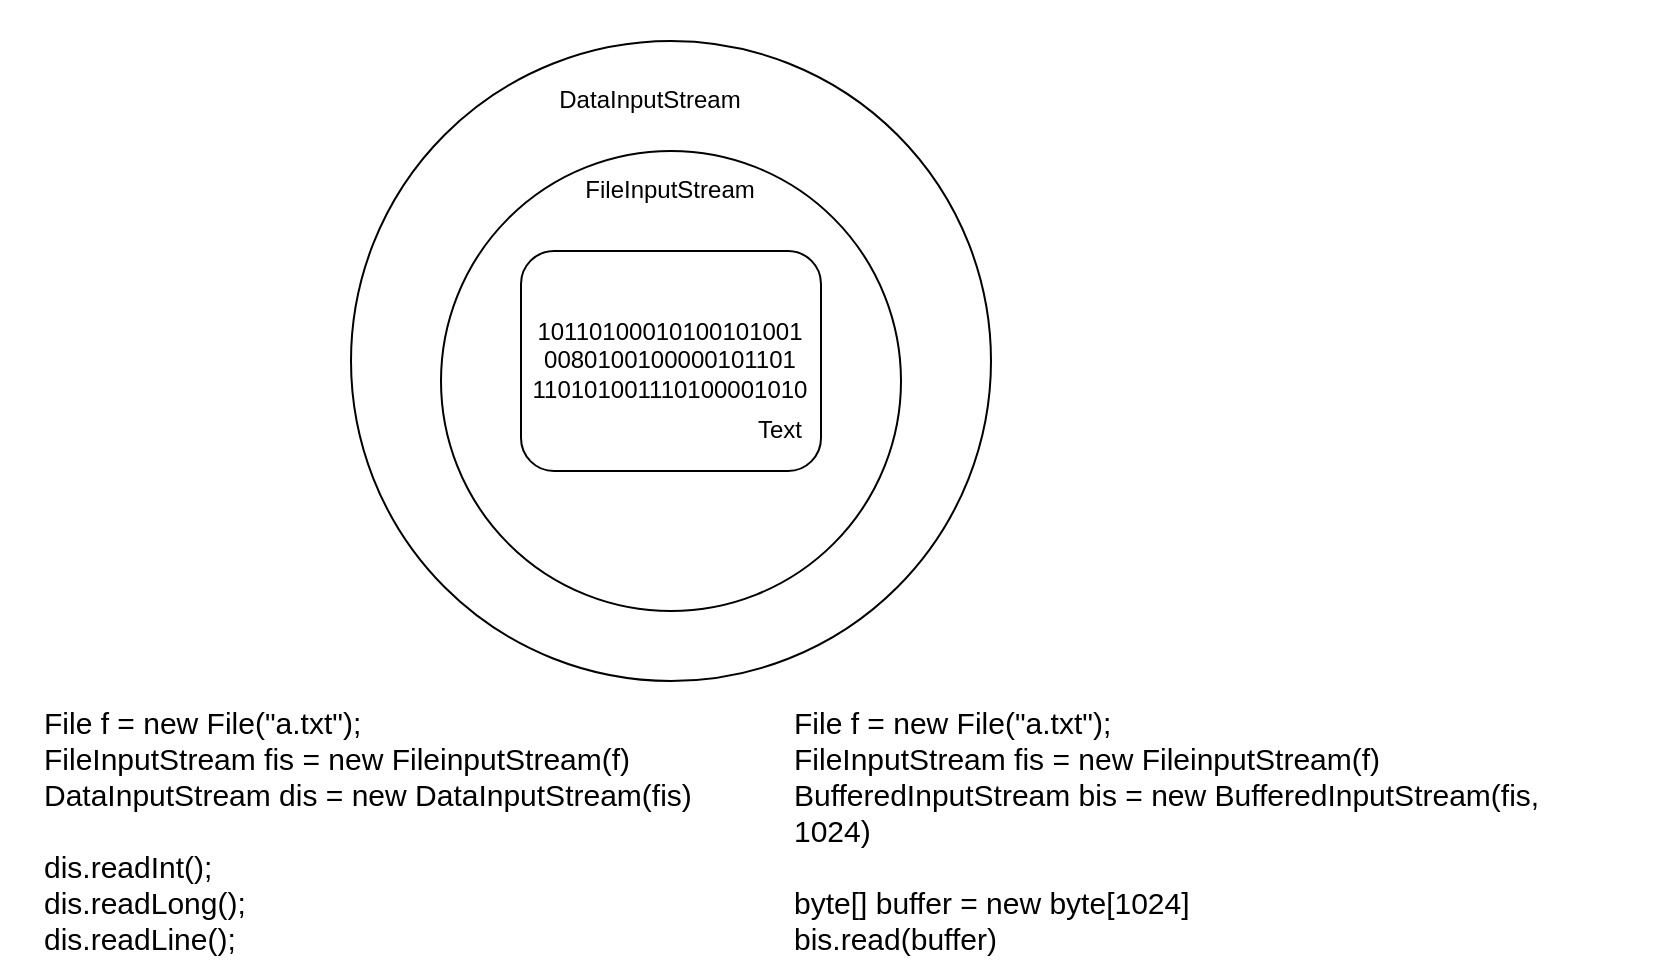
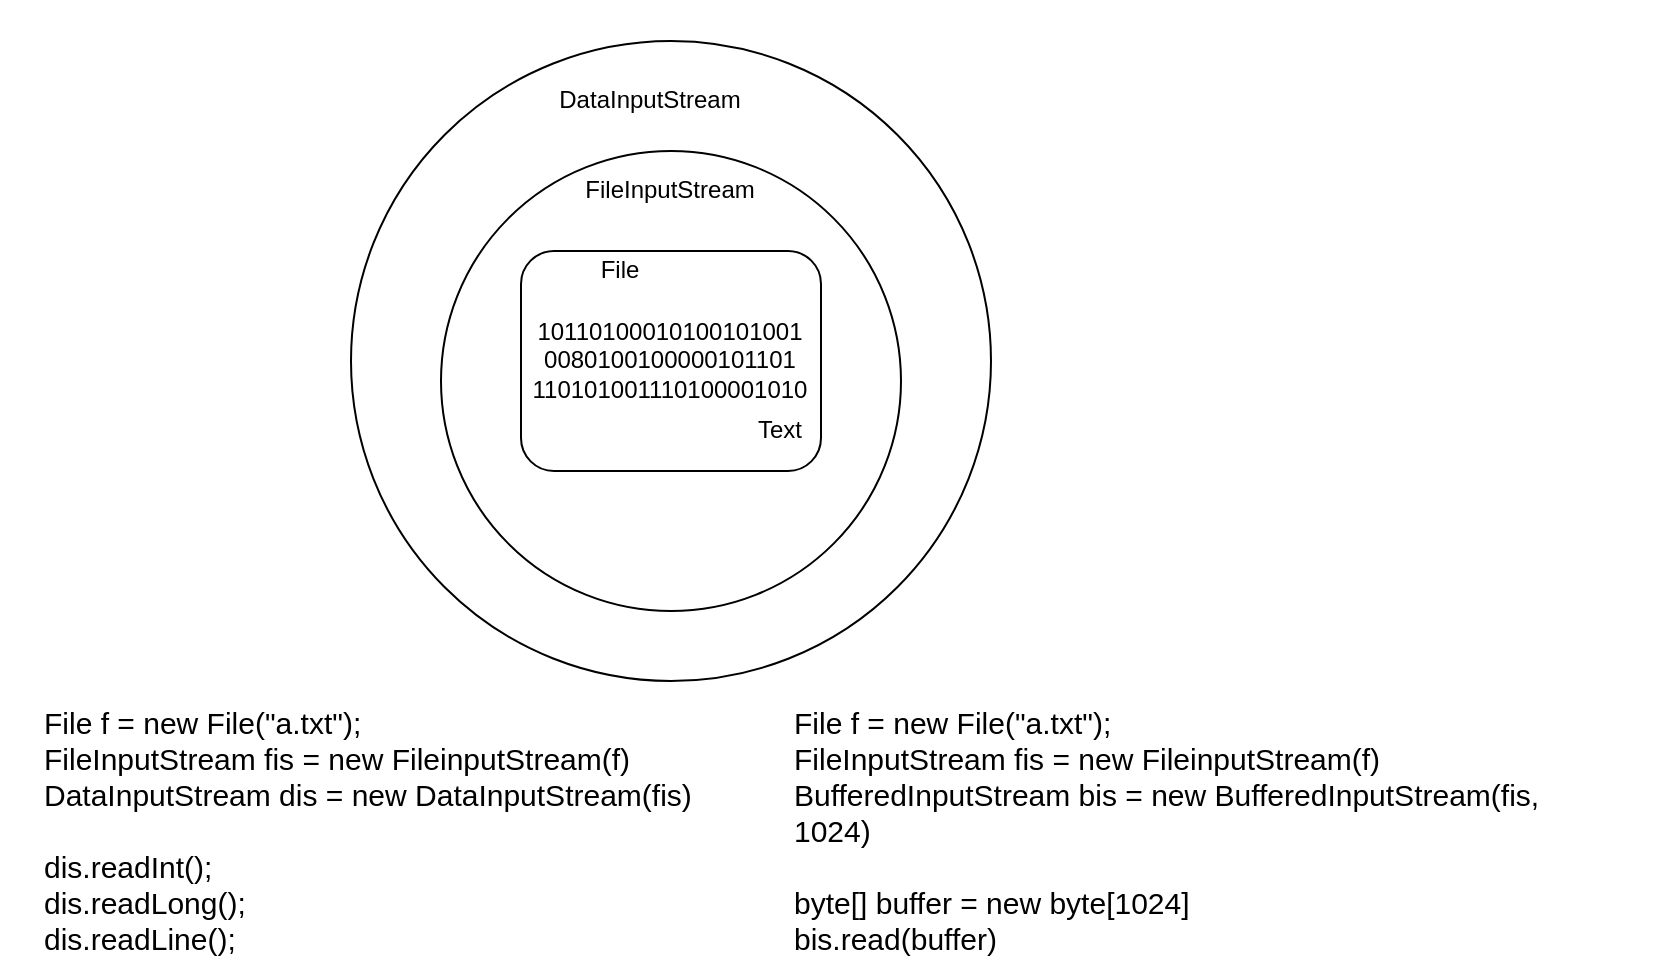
none -> (621, 271)
